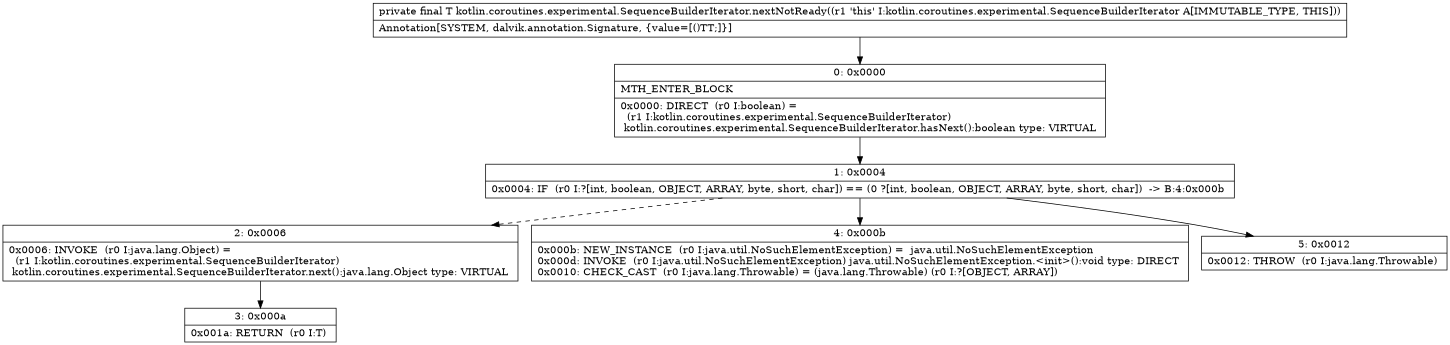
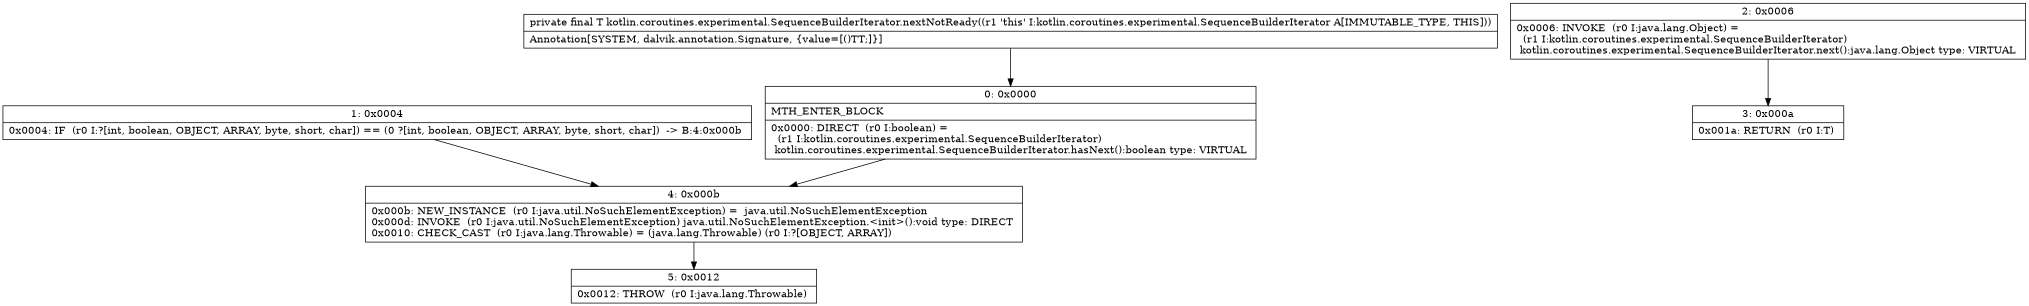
(860, 147) -> (841, 172)
(611, 211) -> none
(1127, 214) -> (694, 252)
